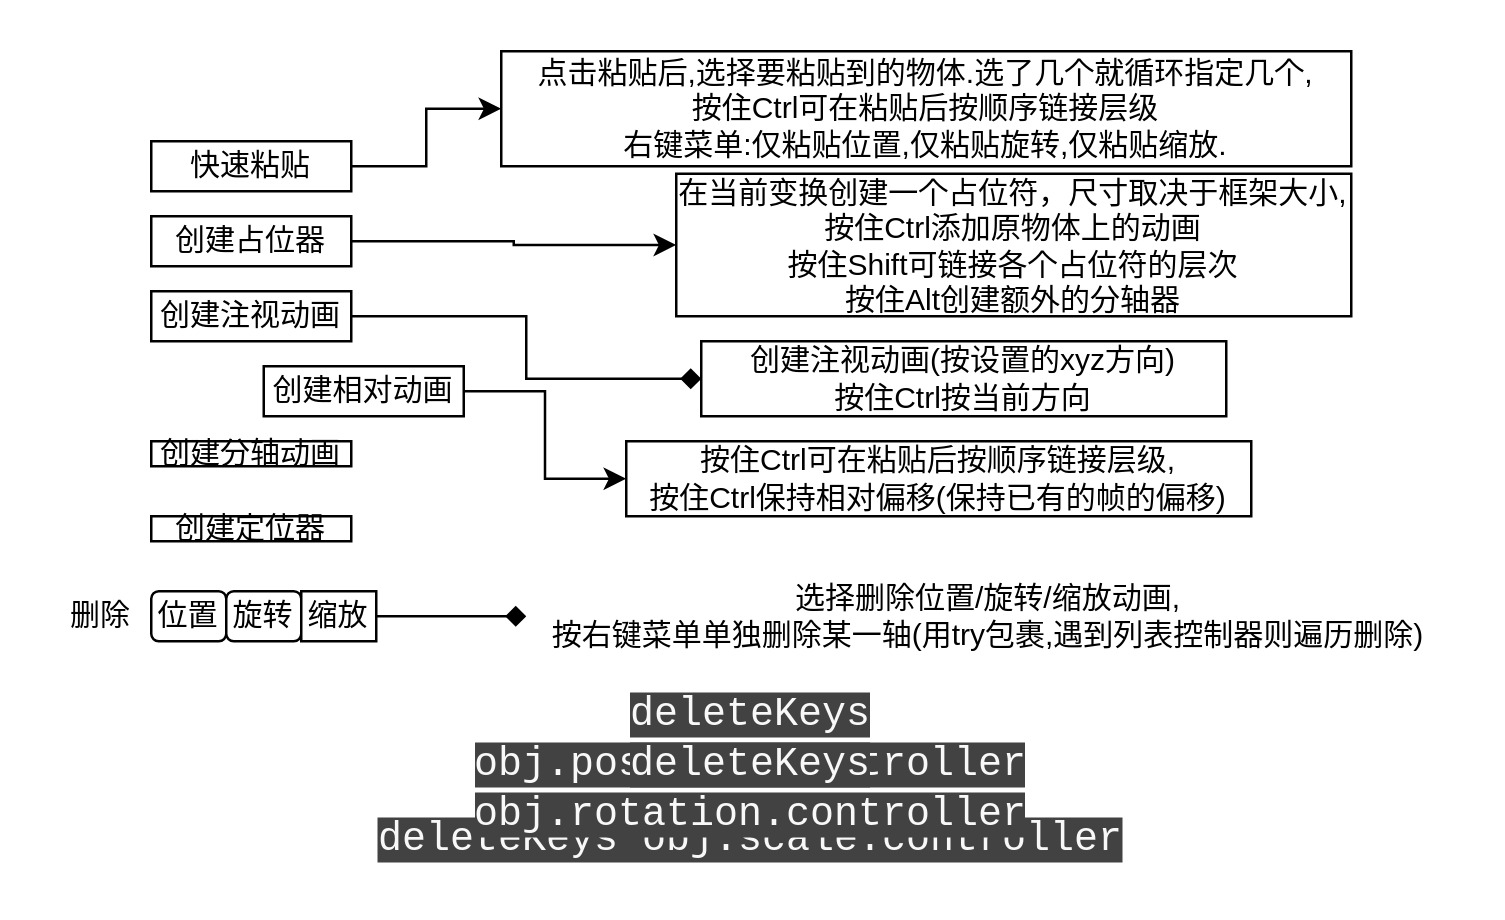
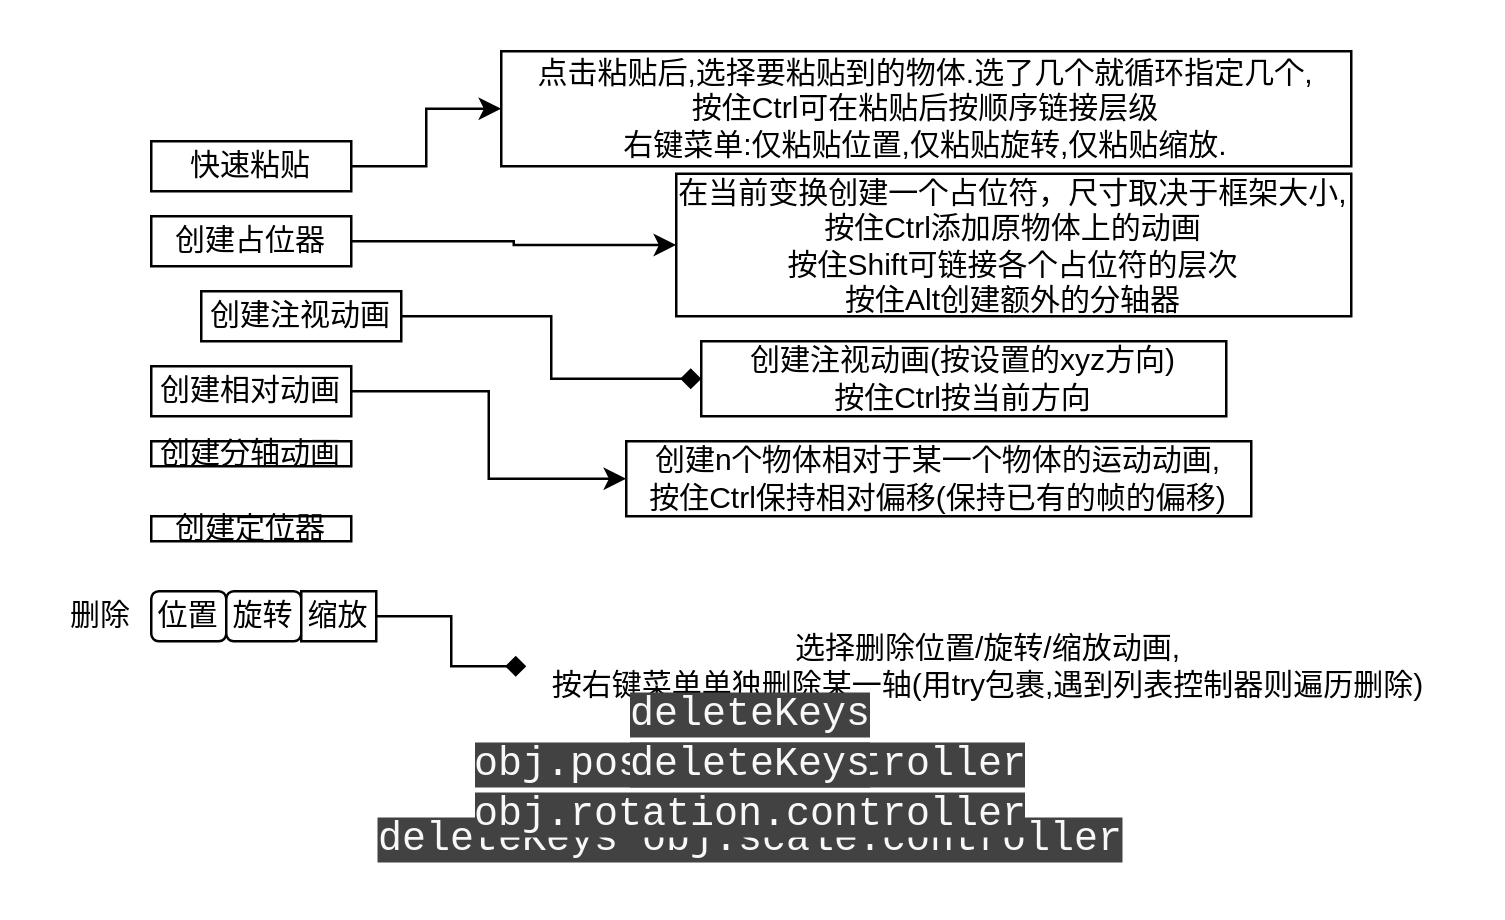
(251, 316) -> (301, 316)
(364, 391) -> (251, 391)
(939, 479) -> (939, 479)
(989, 616) -> (989, 666)
